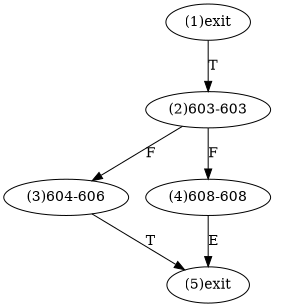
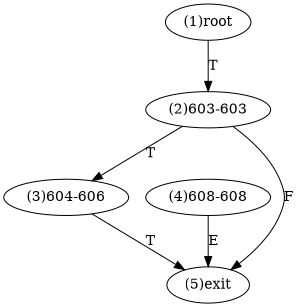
(208, 22) -> (208, 22)
(208, 149) -> (284, 194)
(151, 154) -> (151, 154)
